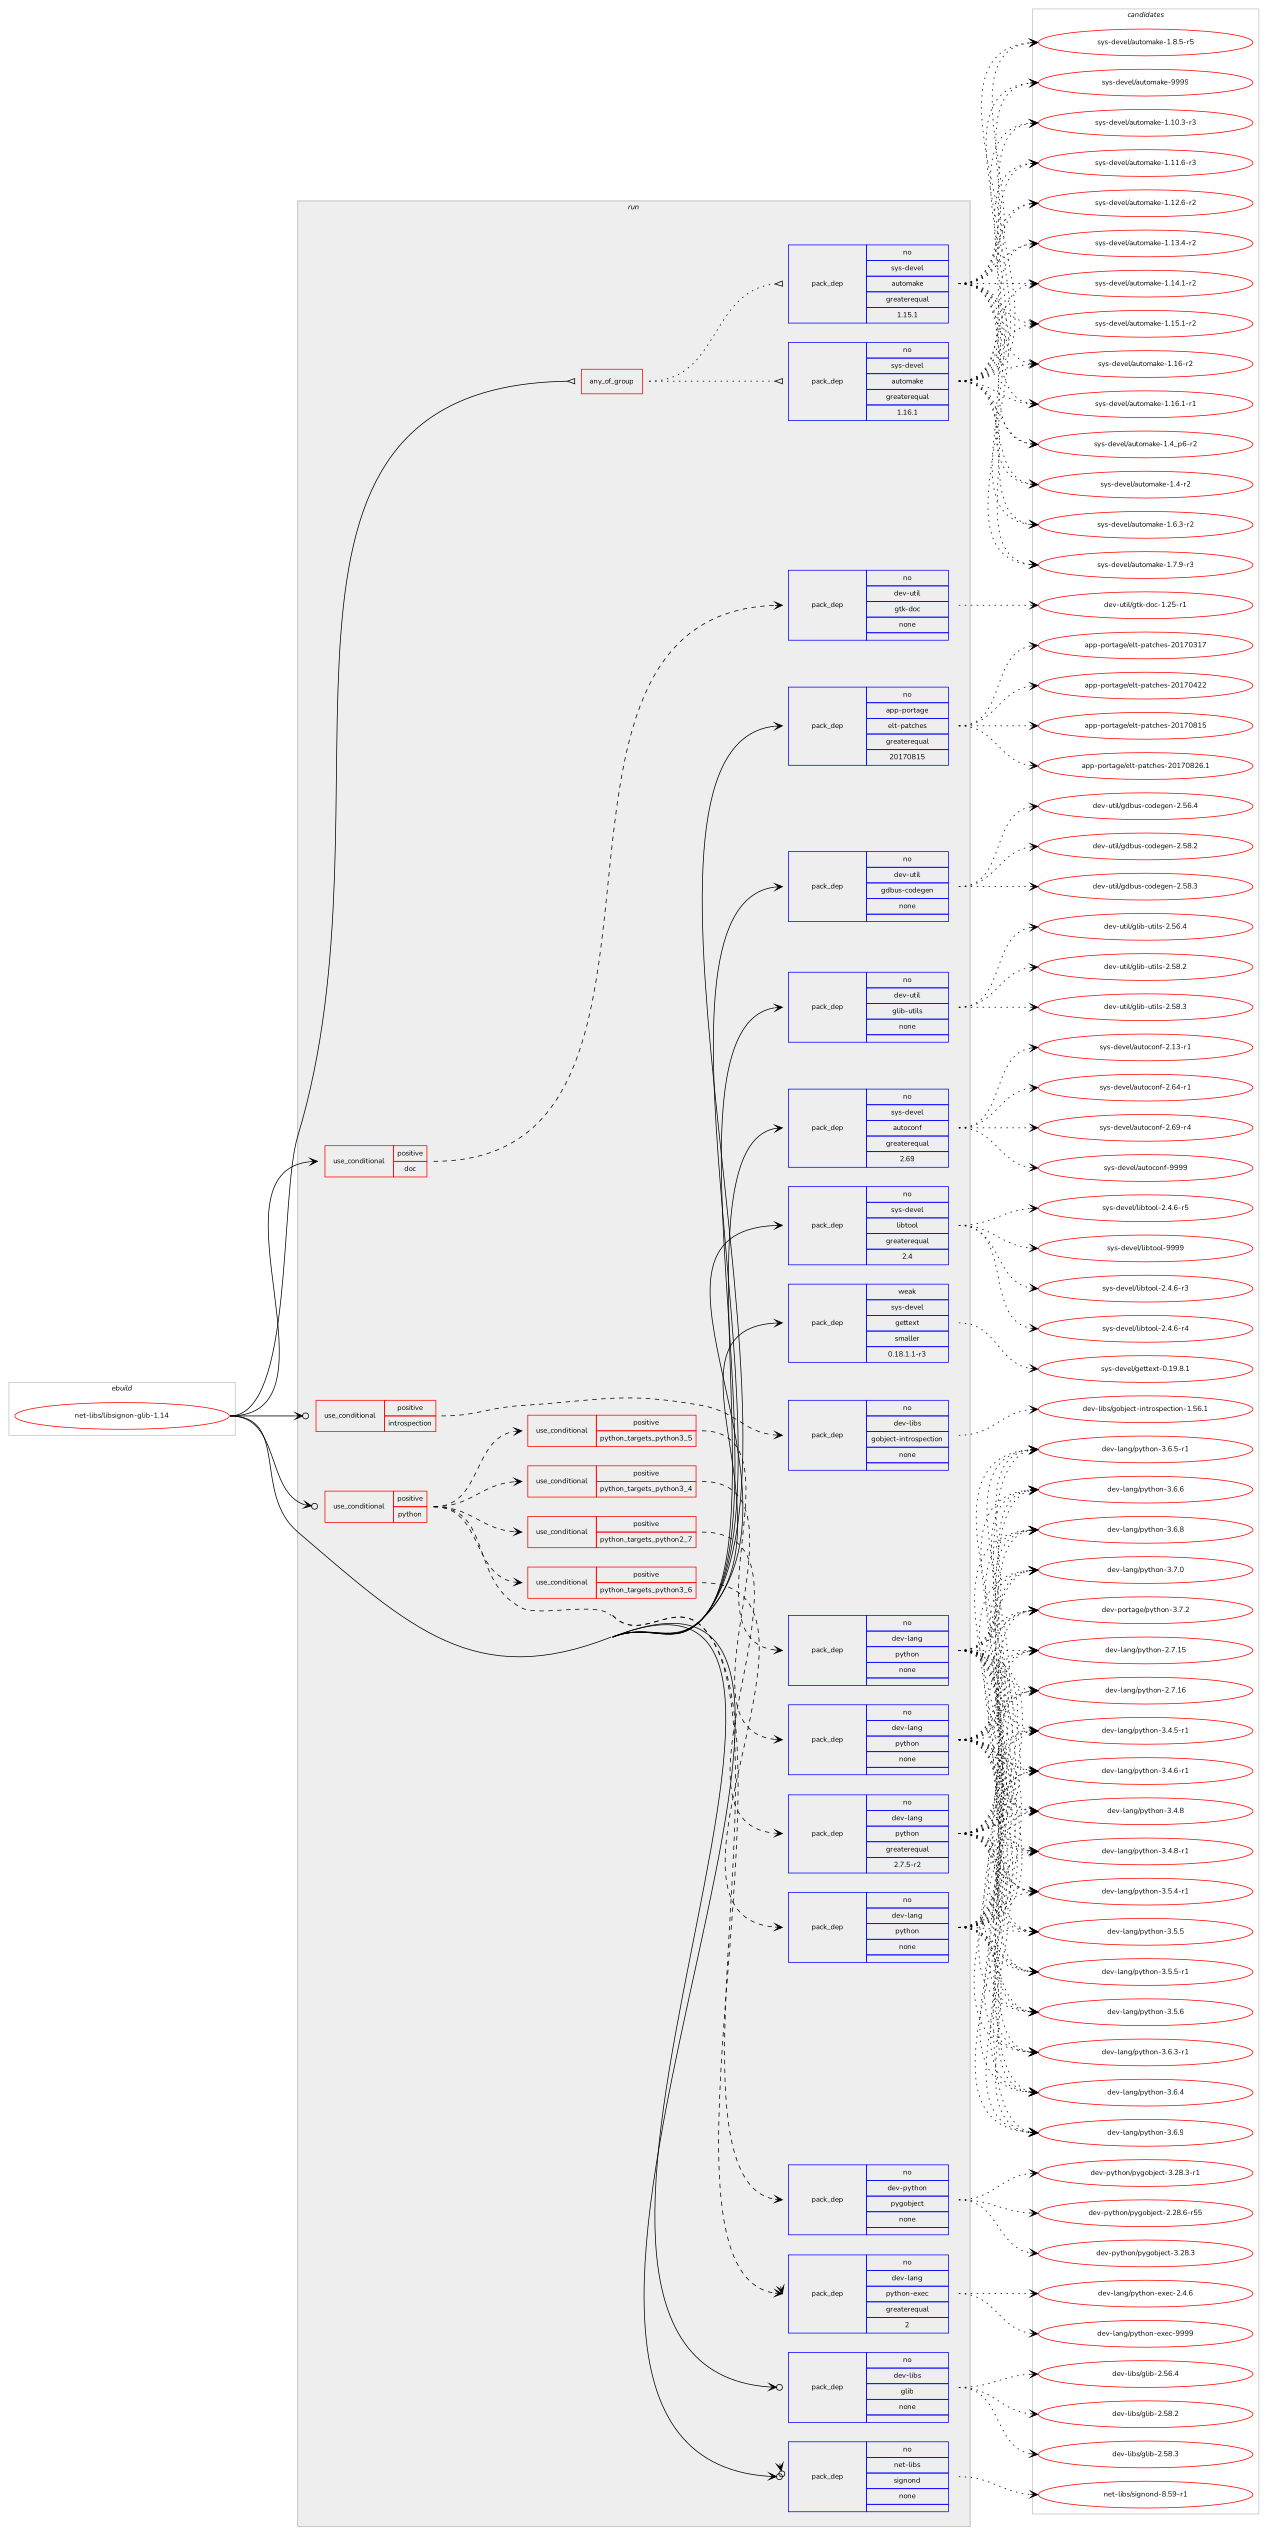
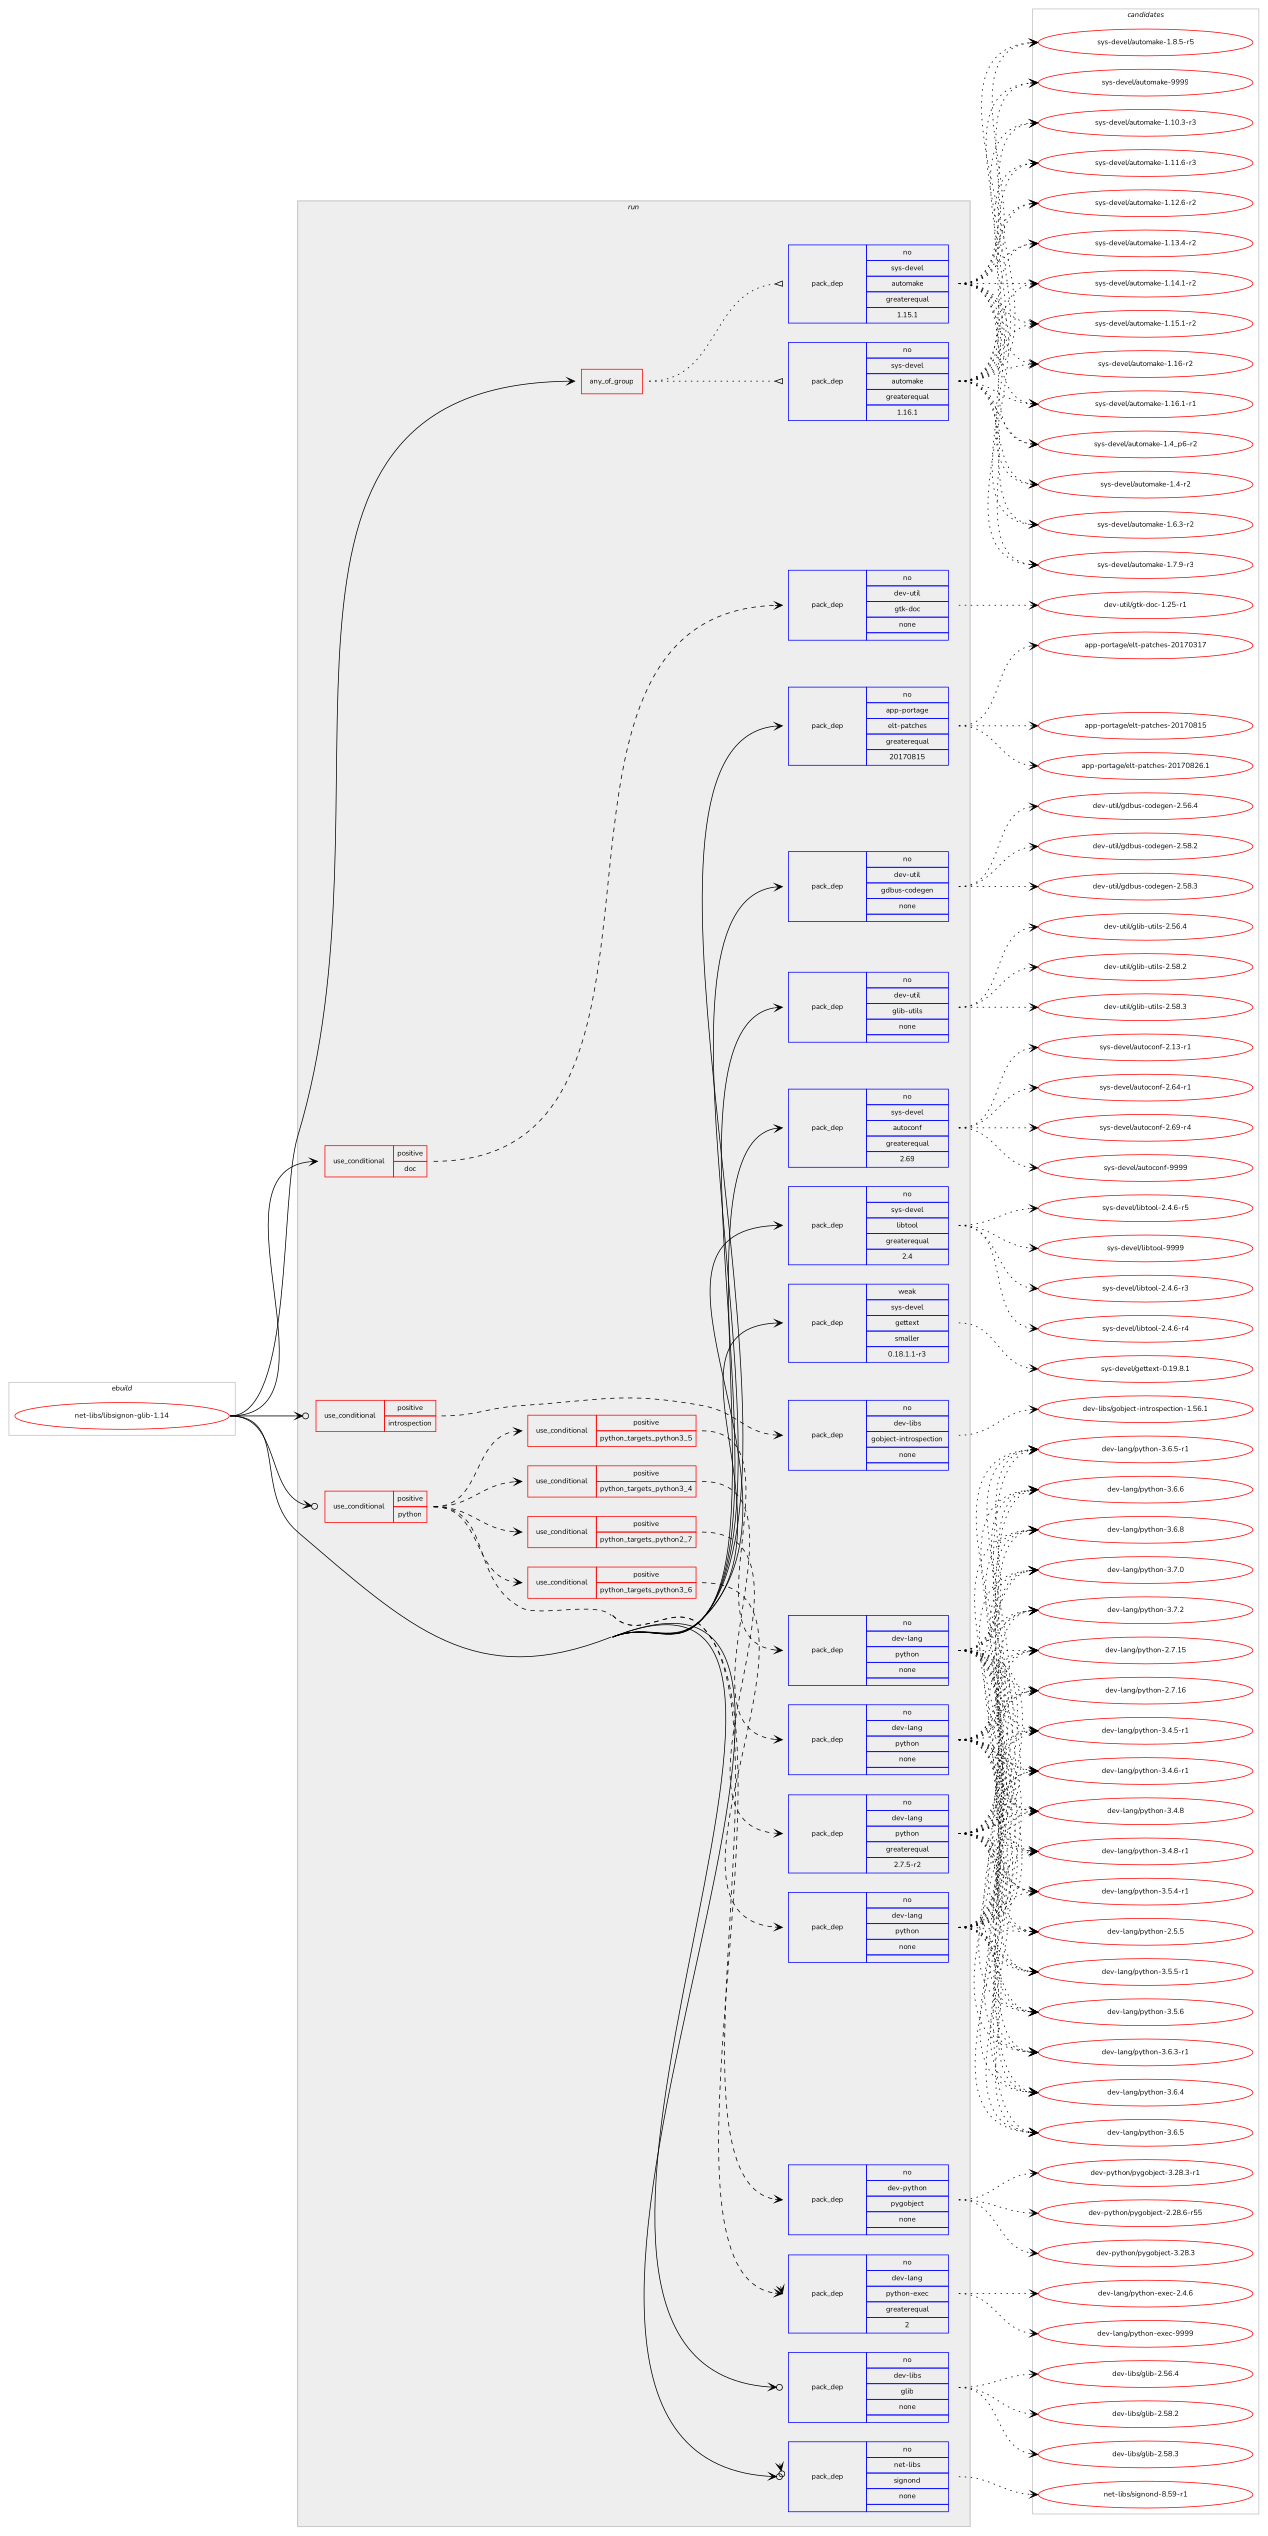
(1146, 686) -> none
(335, 845) -> (335, 845)
(1146, 1610) -> (1146, 1610)
(1146, 1932) -> (1146, 1932)
(1146, 2133) -> (1146, 2133)
